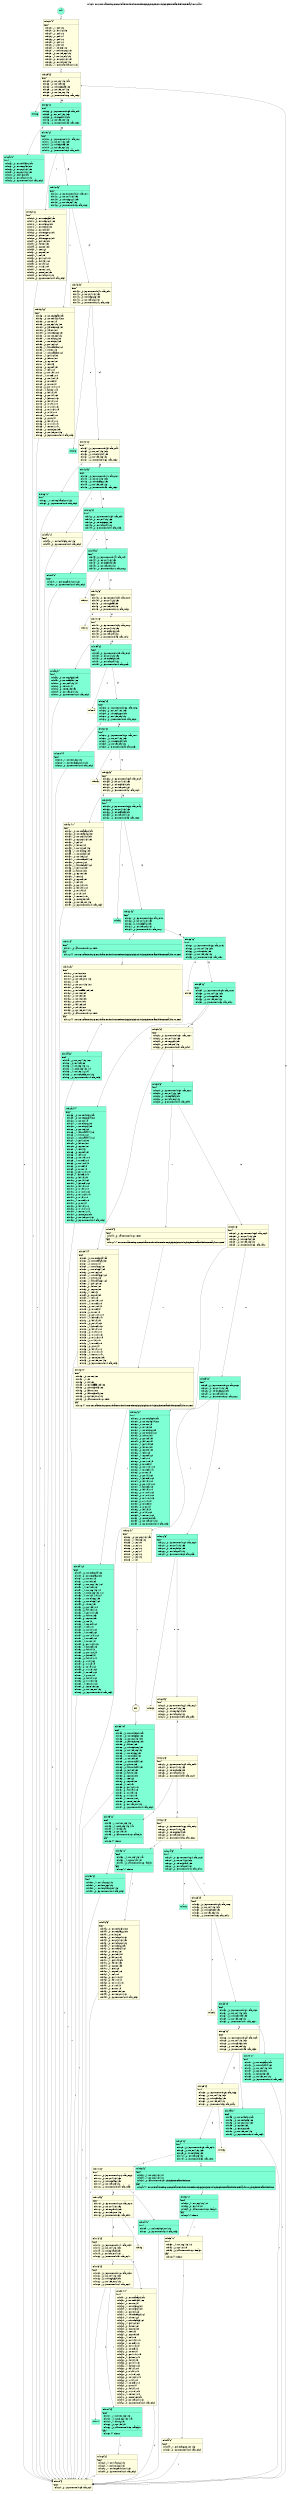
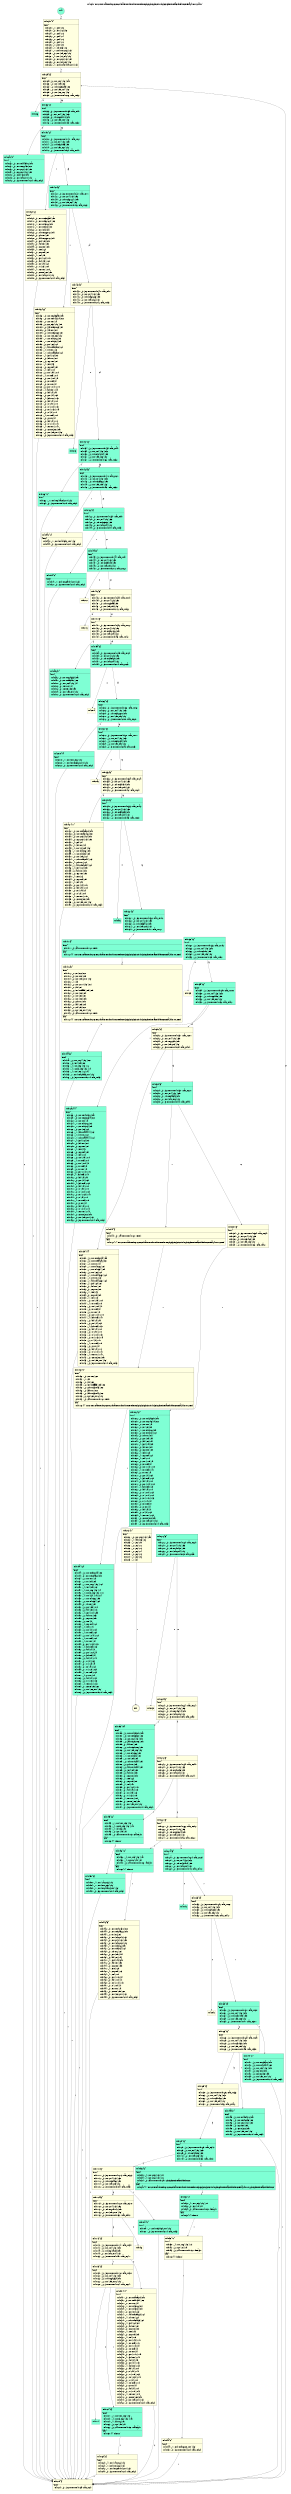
(99, 451) -> (99, 451)
(174, 933) -> none
(220, 1388) -> none
(52, 1588) -> none
(136, 1718) -> (157, 1722)
(222, 2150) -> none
